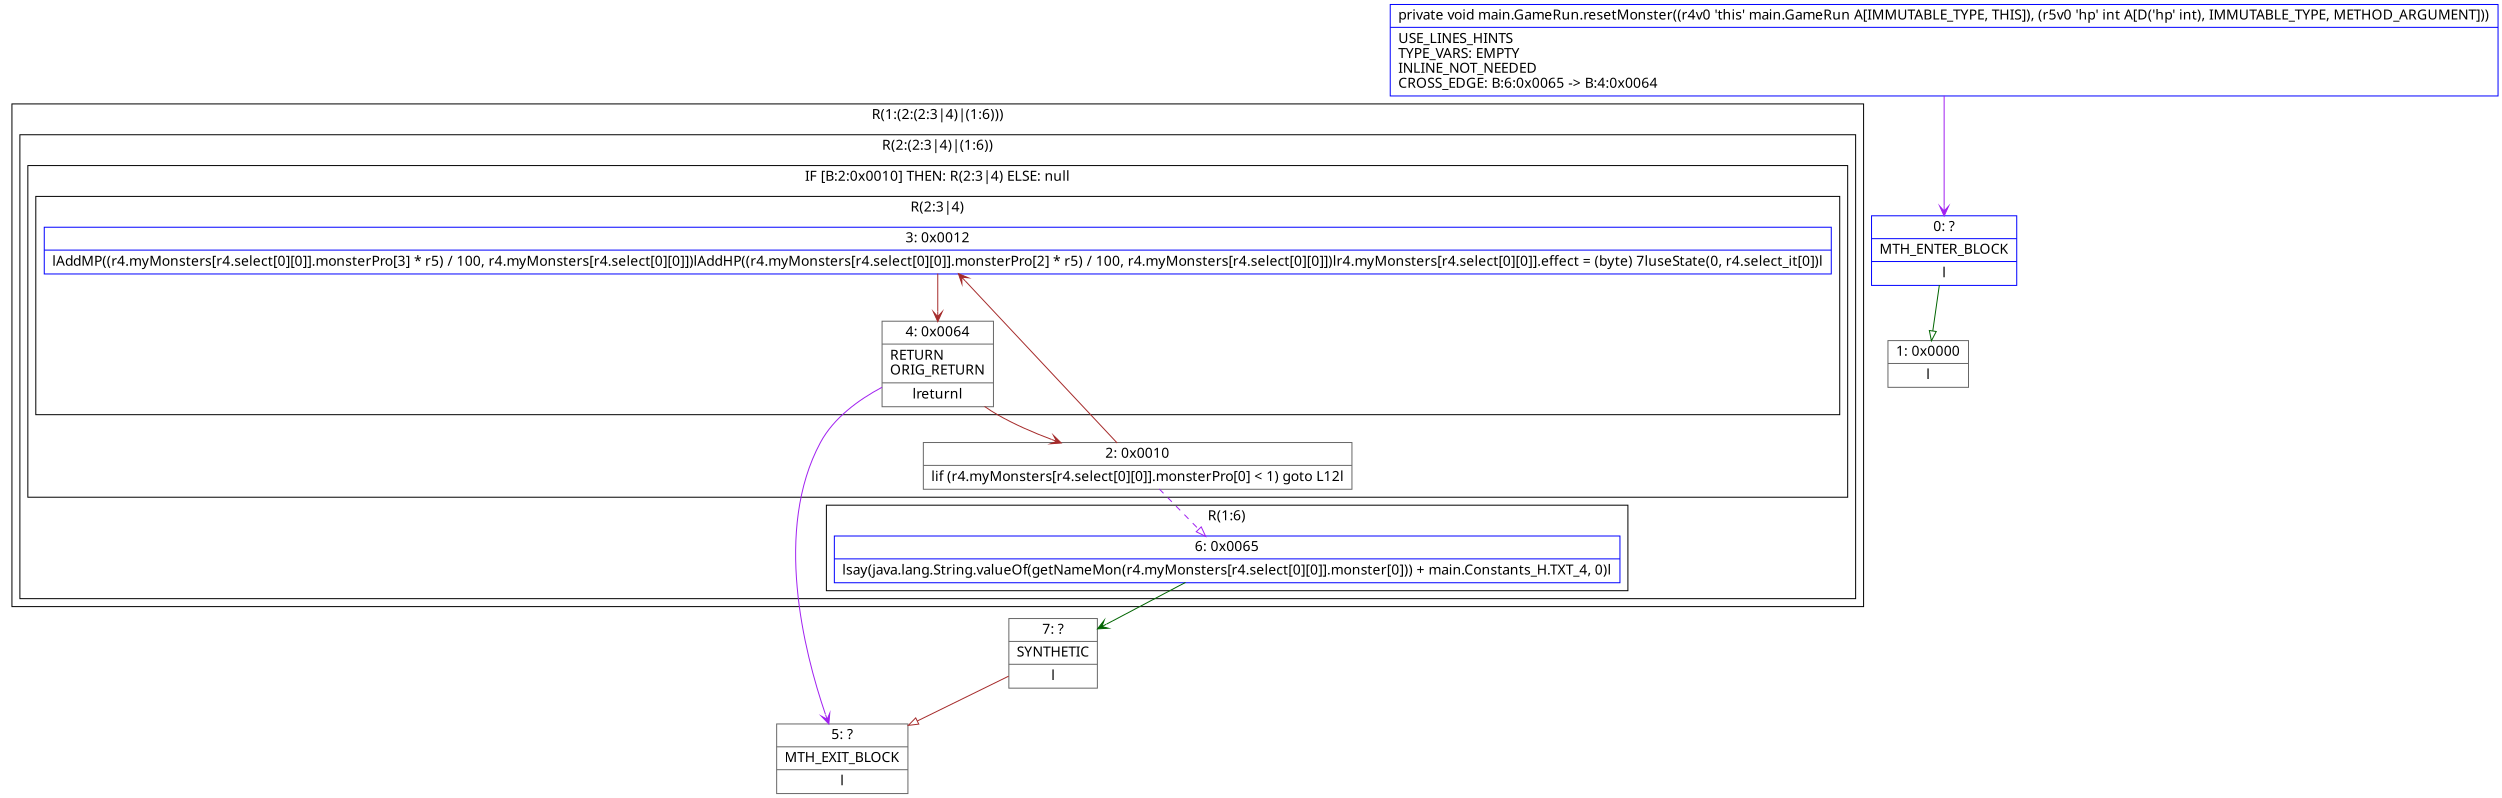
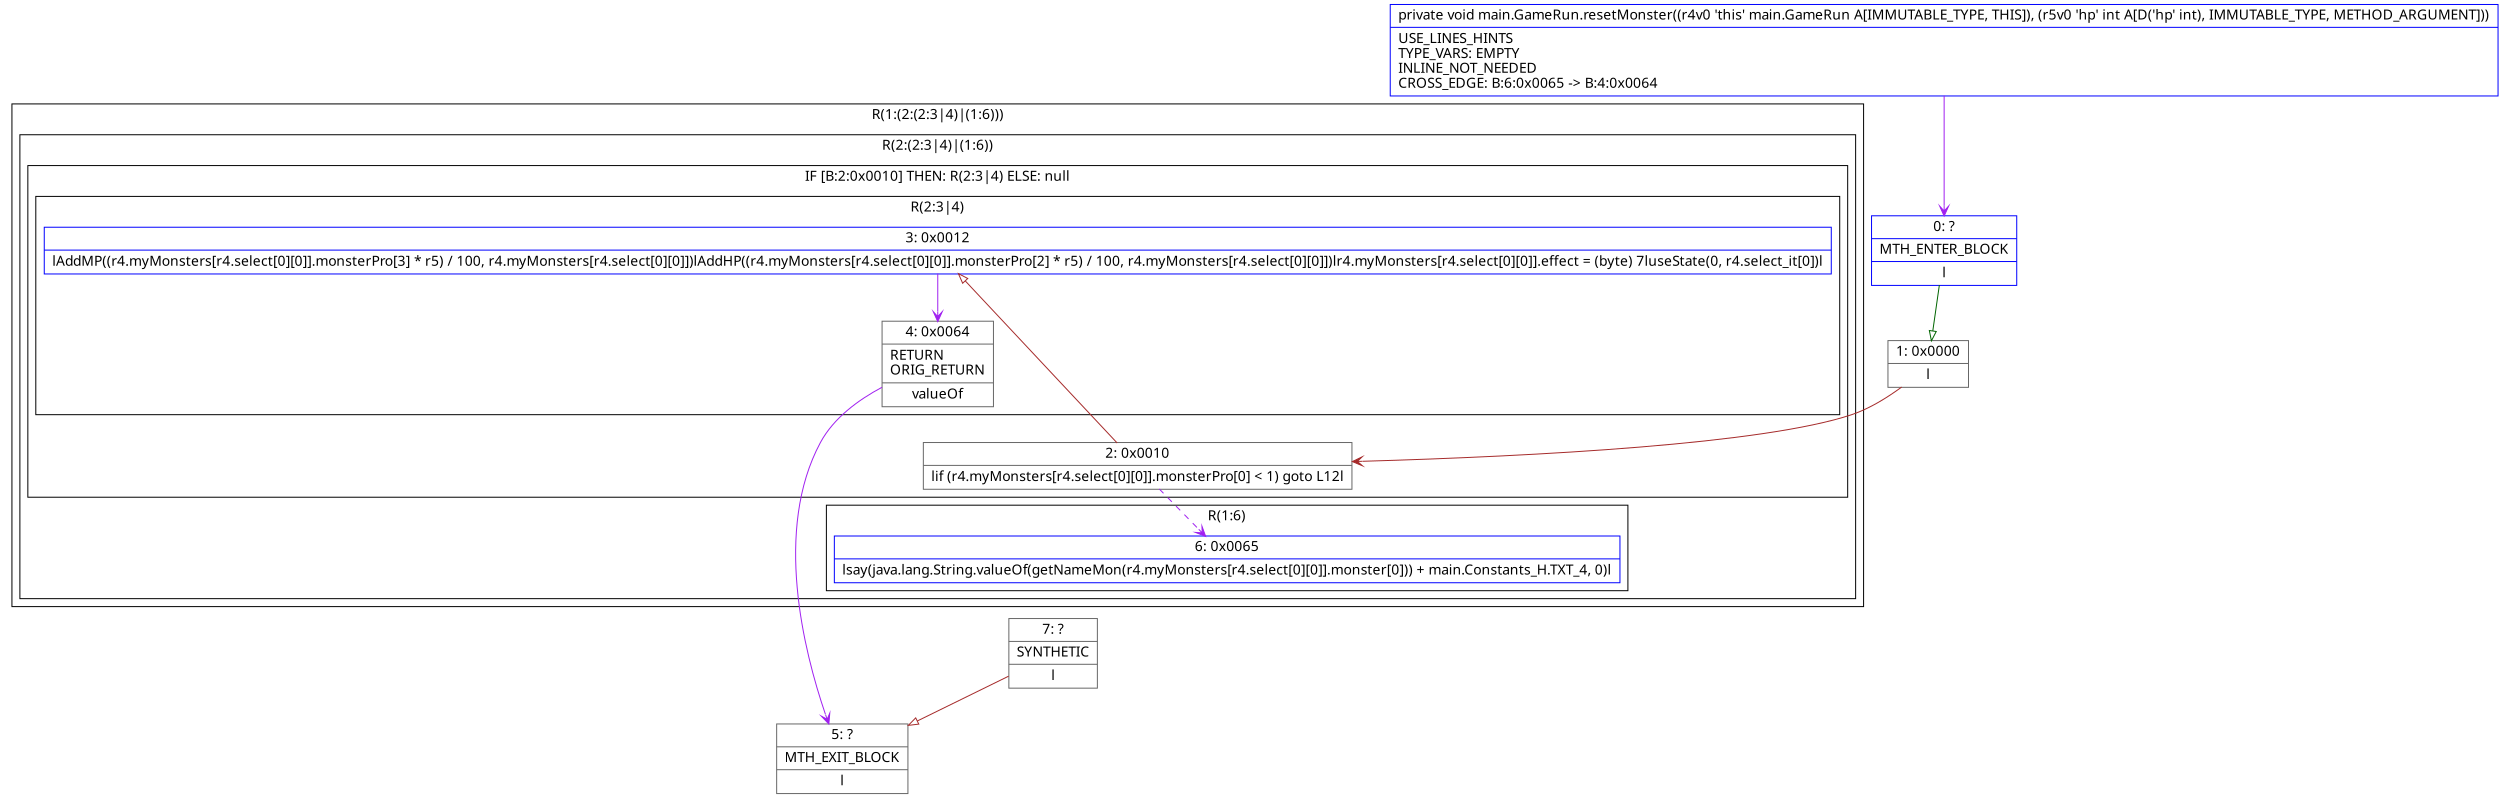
(938, 293) -> (938, 293)
(1041, 362) -> (1041, 362)
(938, 394) -> (938, 394)
(1017, 425) -> (1637, 447)
(1182, 512) -> (1182, 512)
(1128, 613) -> none
